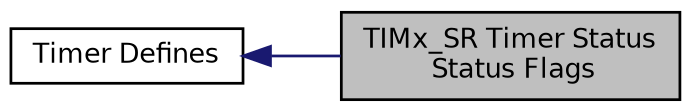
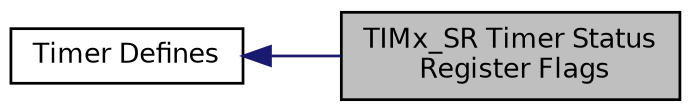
(511, 56) -> (511, 56)
